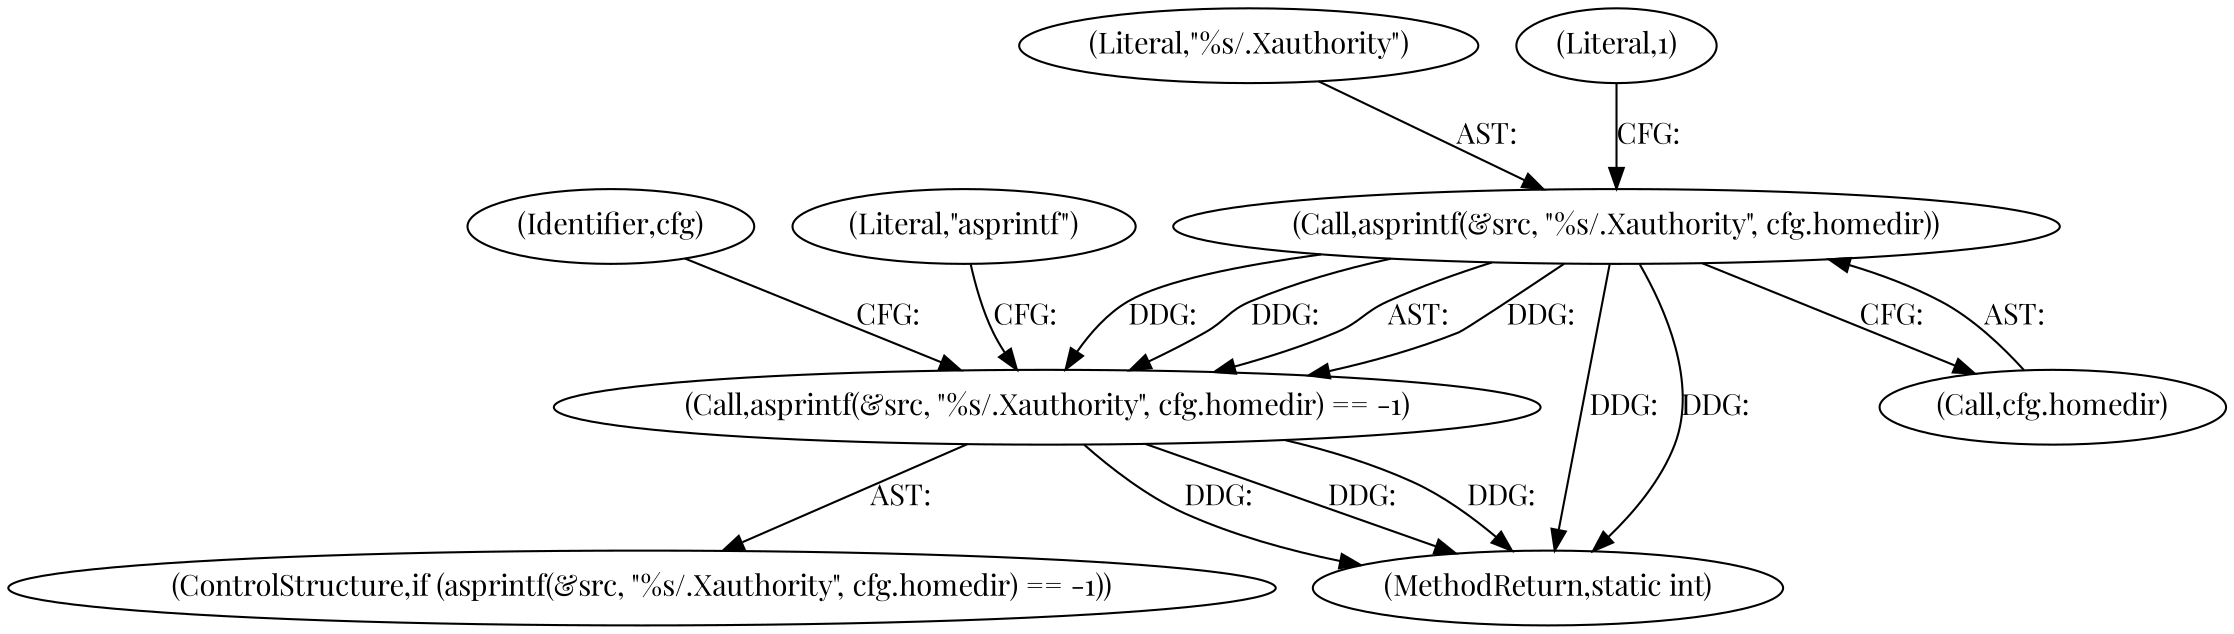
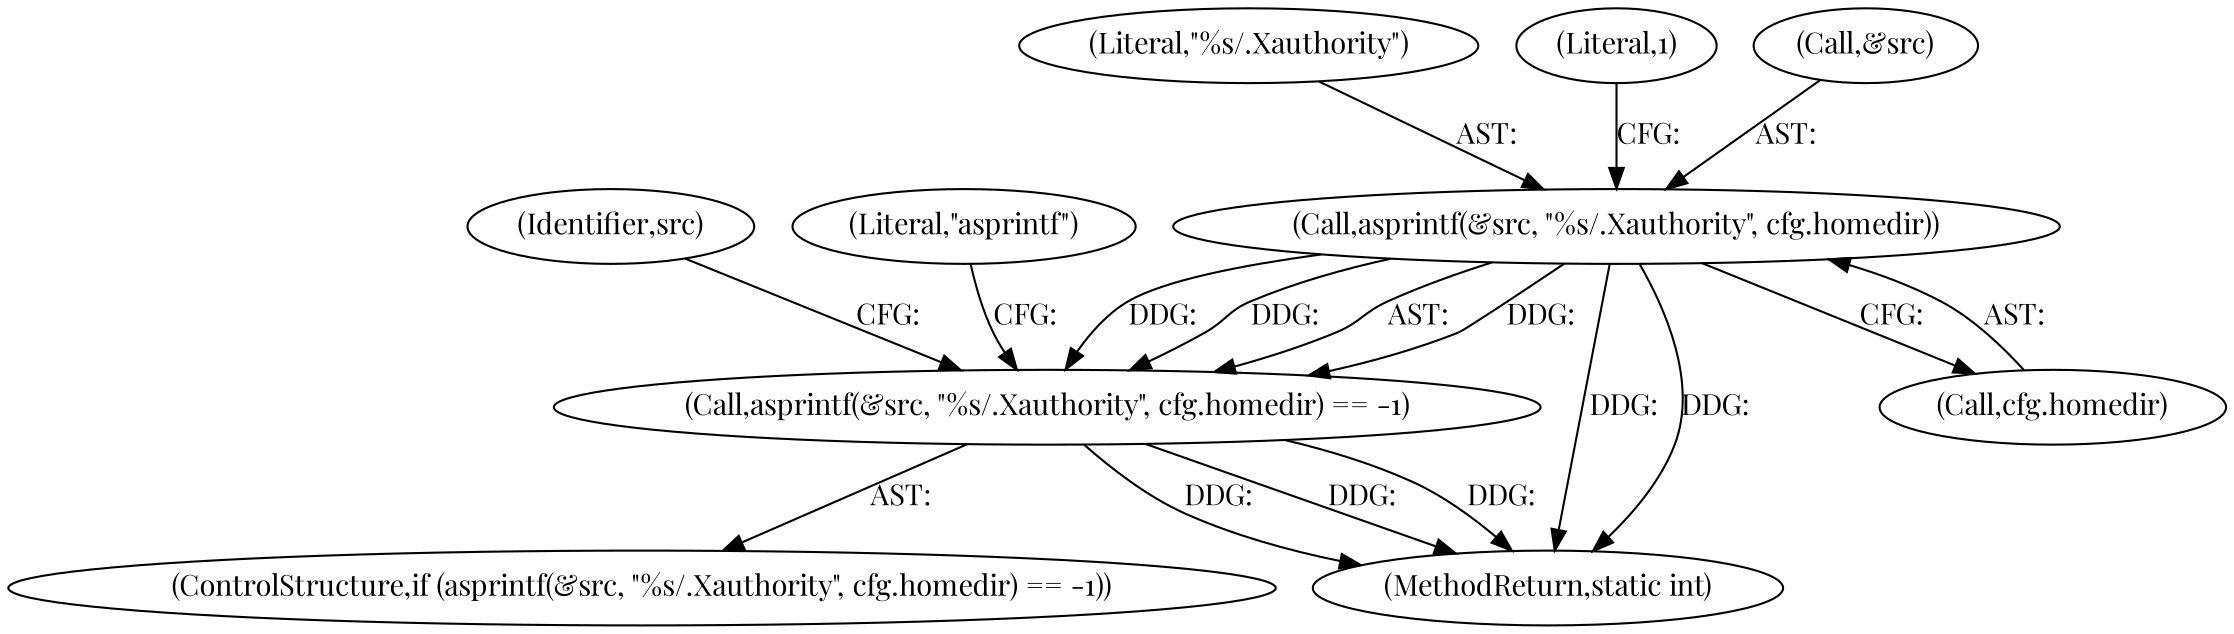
none -> (1866, 46)
(611, 226) -> (611, 226)
